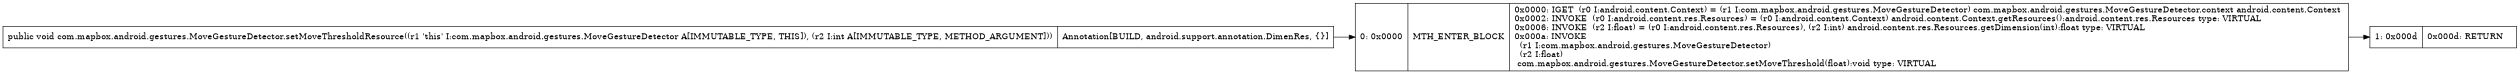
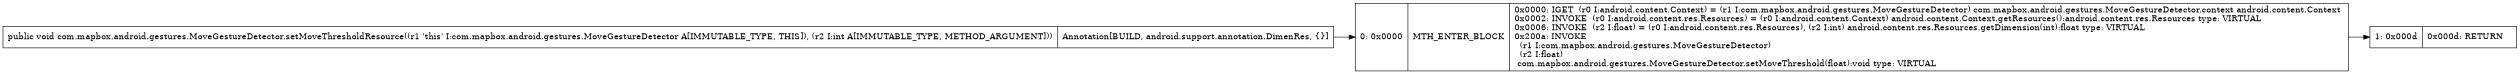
(1553, 37) -> (1553, 37)
